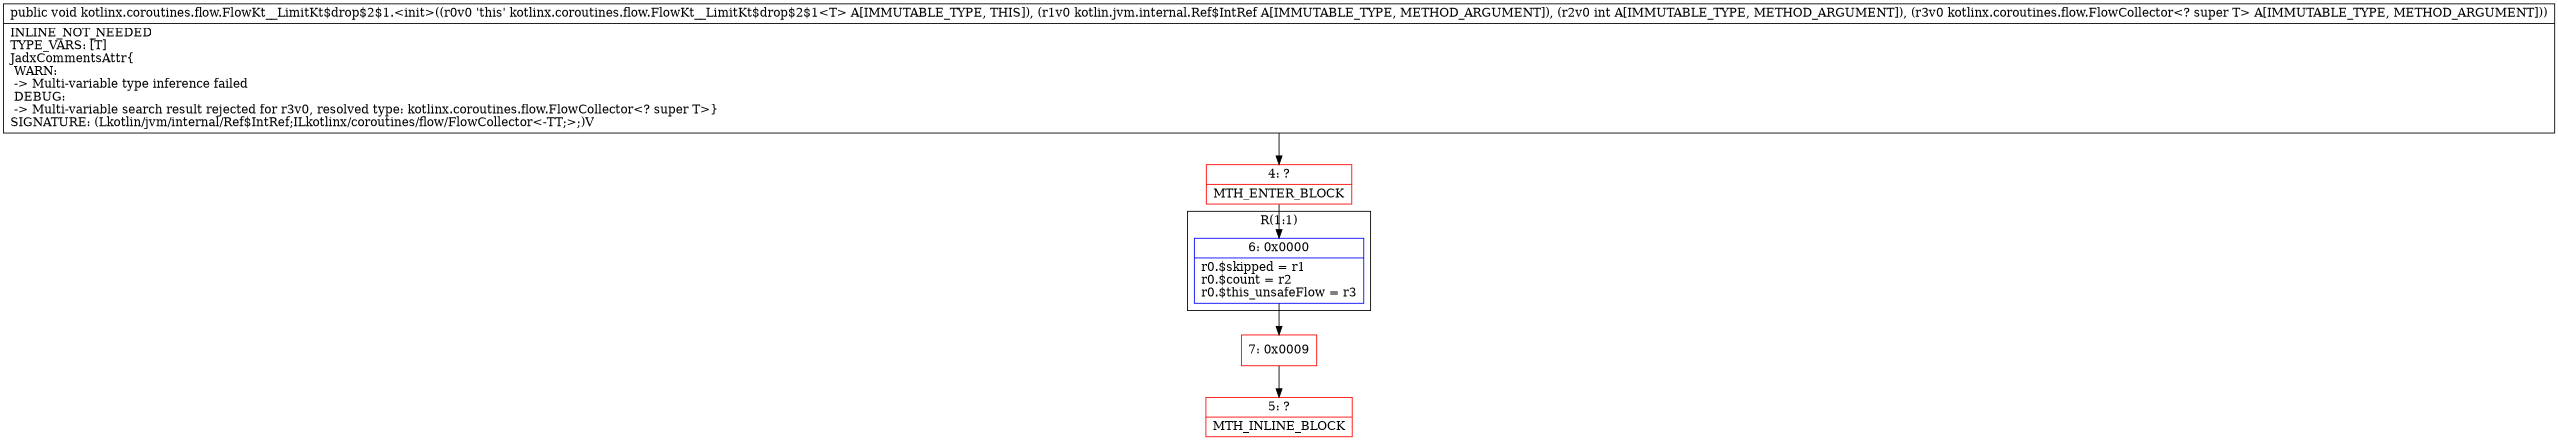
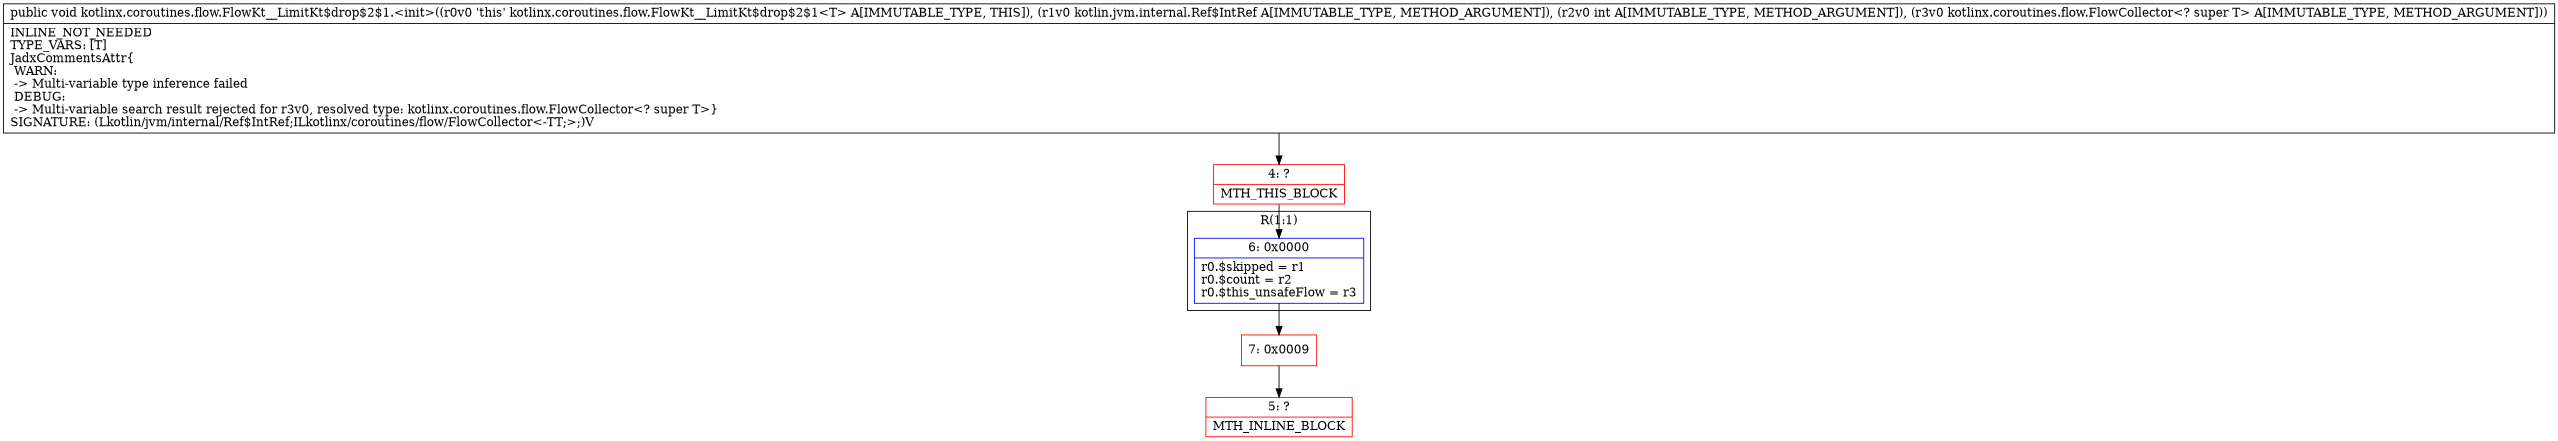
(1279, 194) -> (1279, 194)
